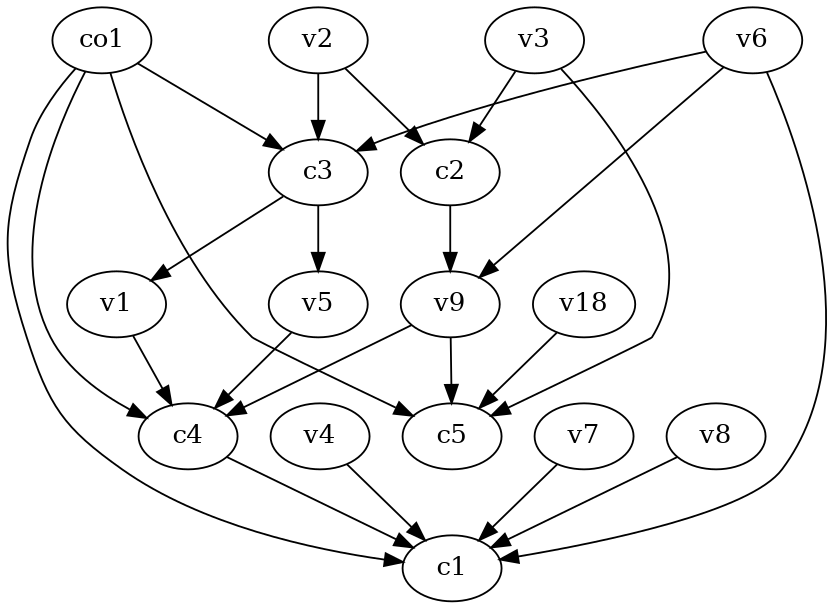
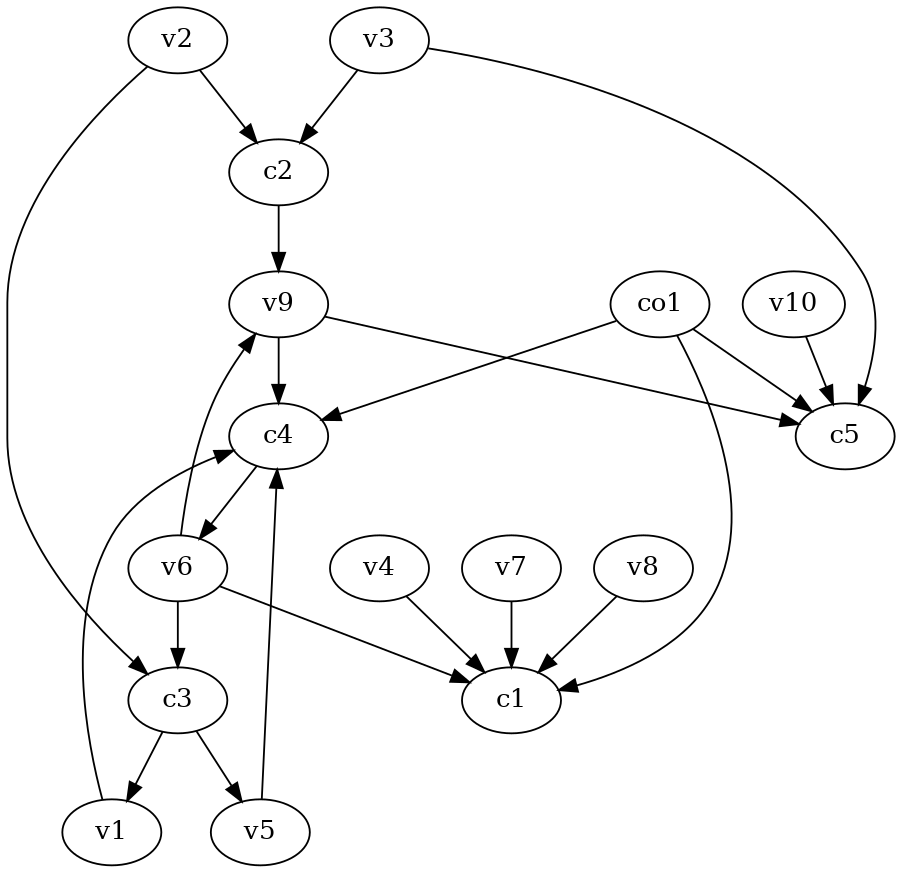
(202, 102) -> none
(584, 304) -> (794, 304)
(312, 498) -> (234, 495)
